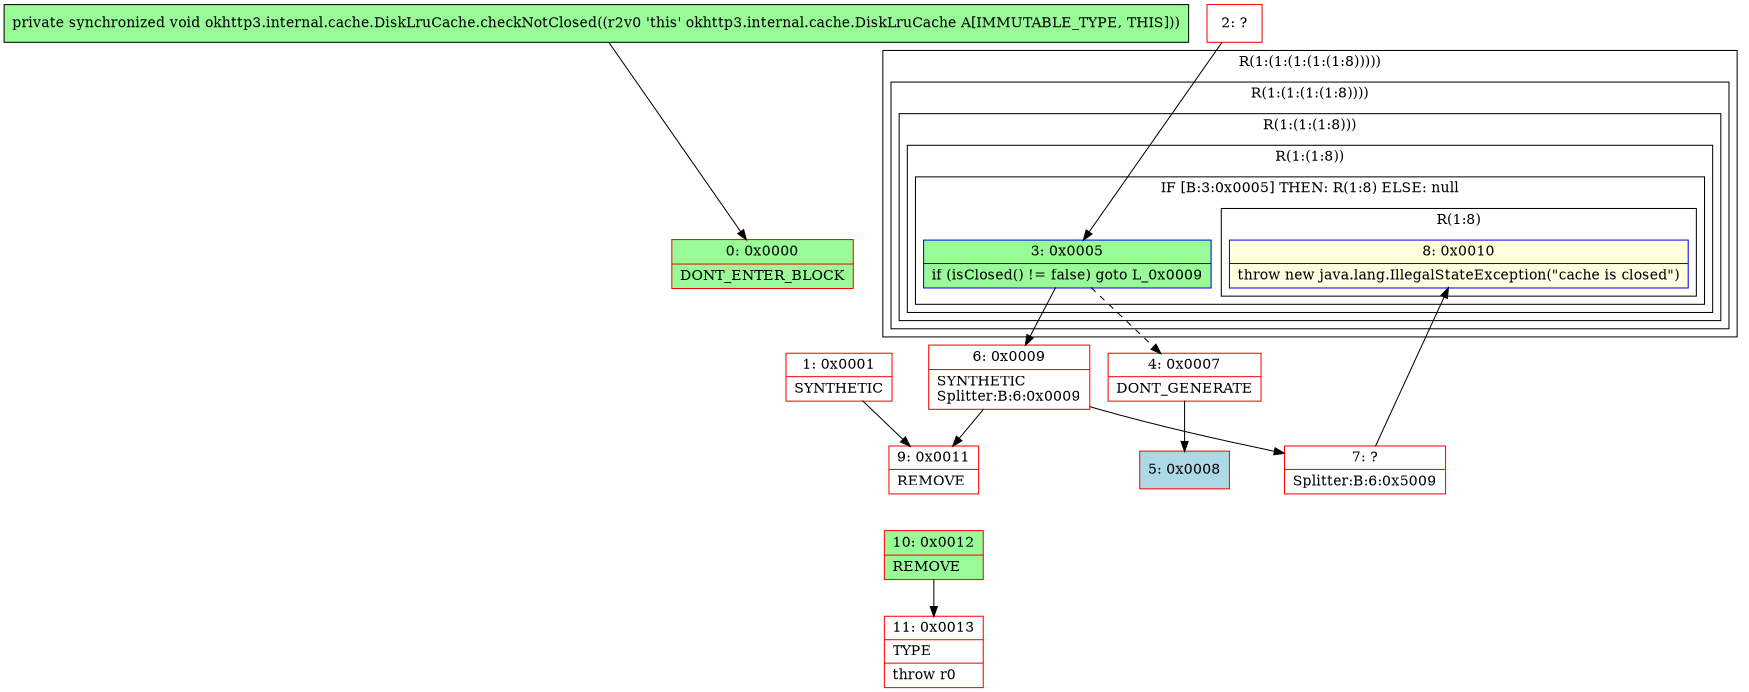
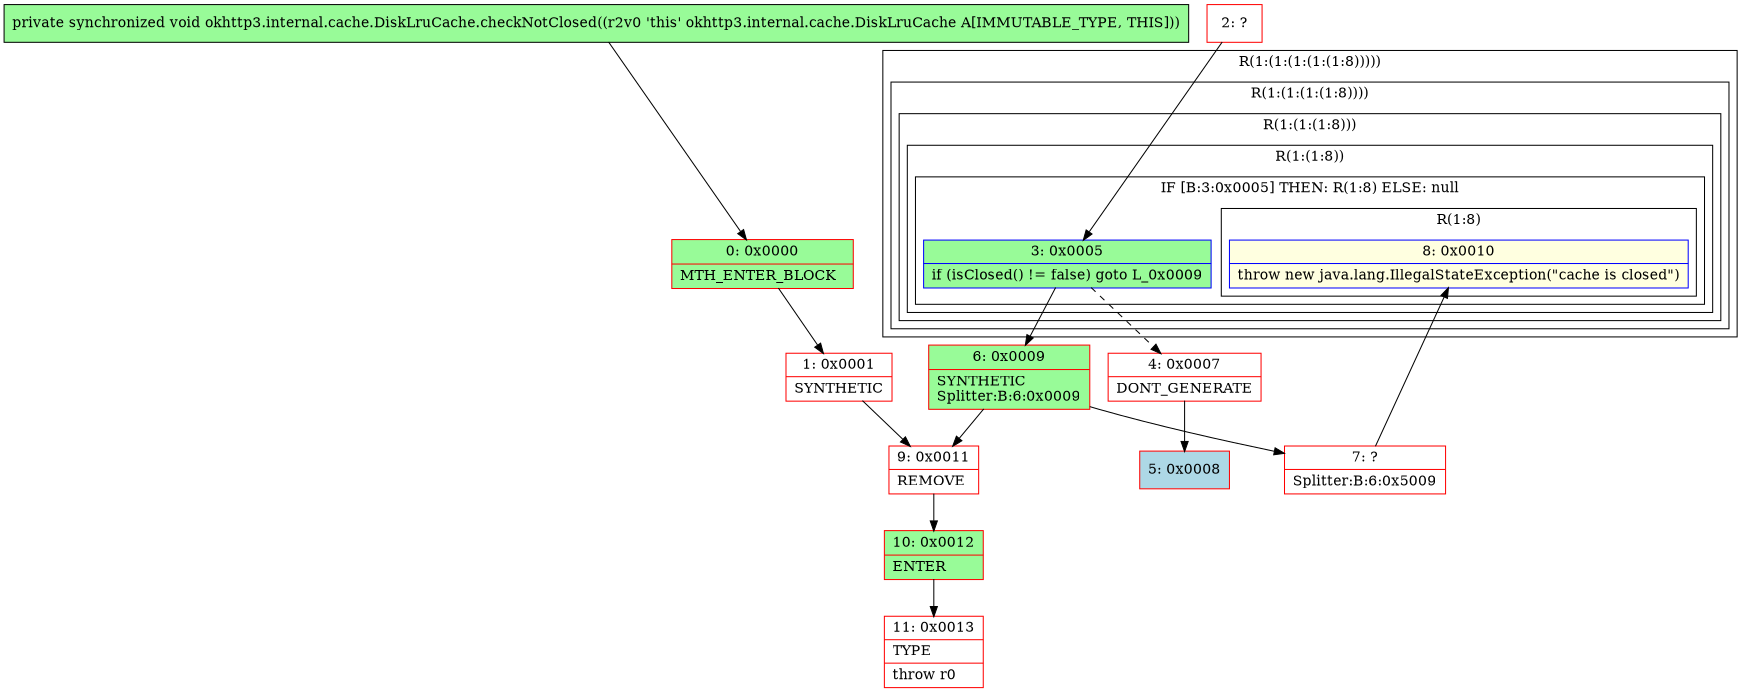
(763, 276) -> (758, 276)
none -> (798, 317)
(1009, 377) -> (1009, 377)
none -> (934, 507)
(927, 567) -> (920, 567)
